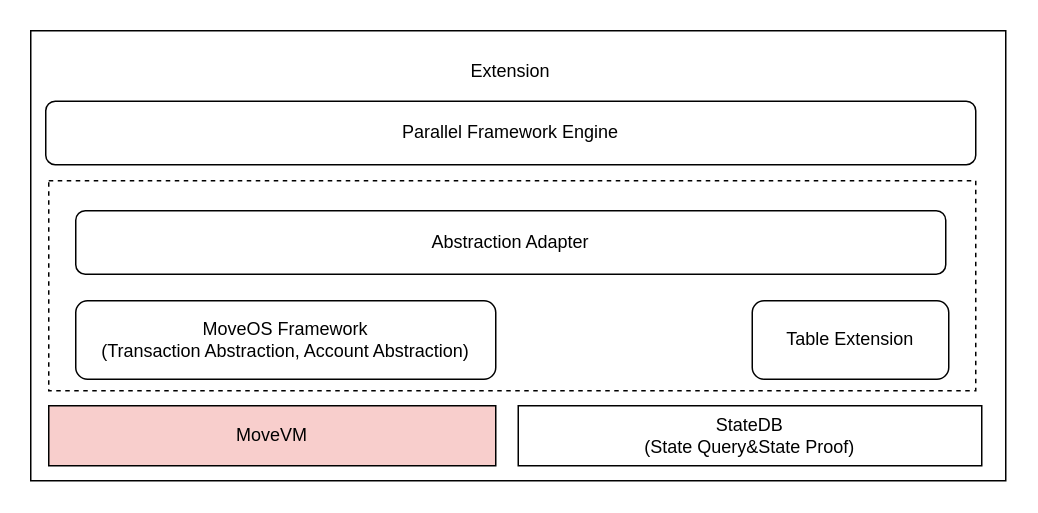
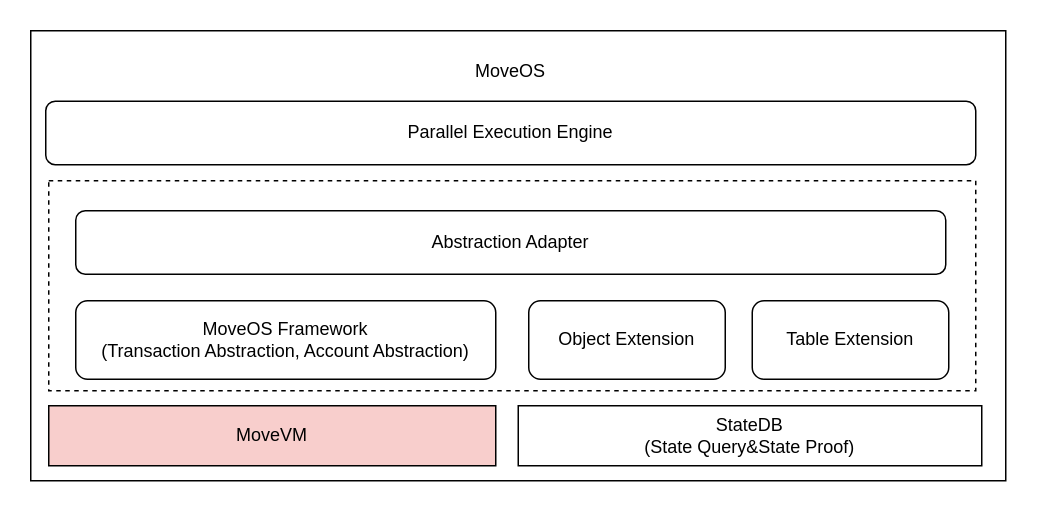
(511, 71) -> (511, 71)
(511, 133) -> (511, 133)
none -> (627, 340)
